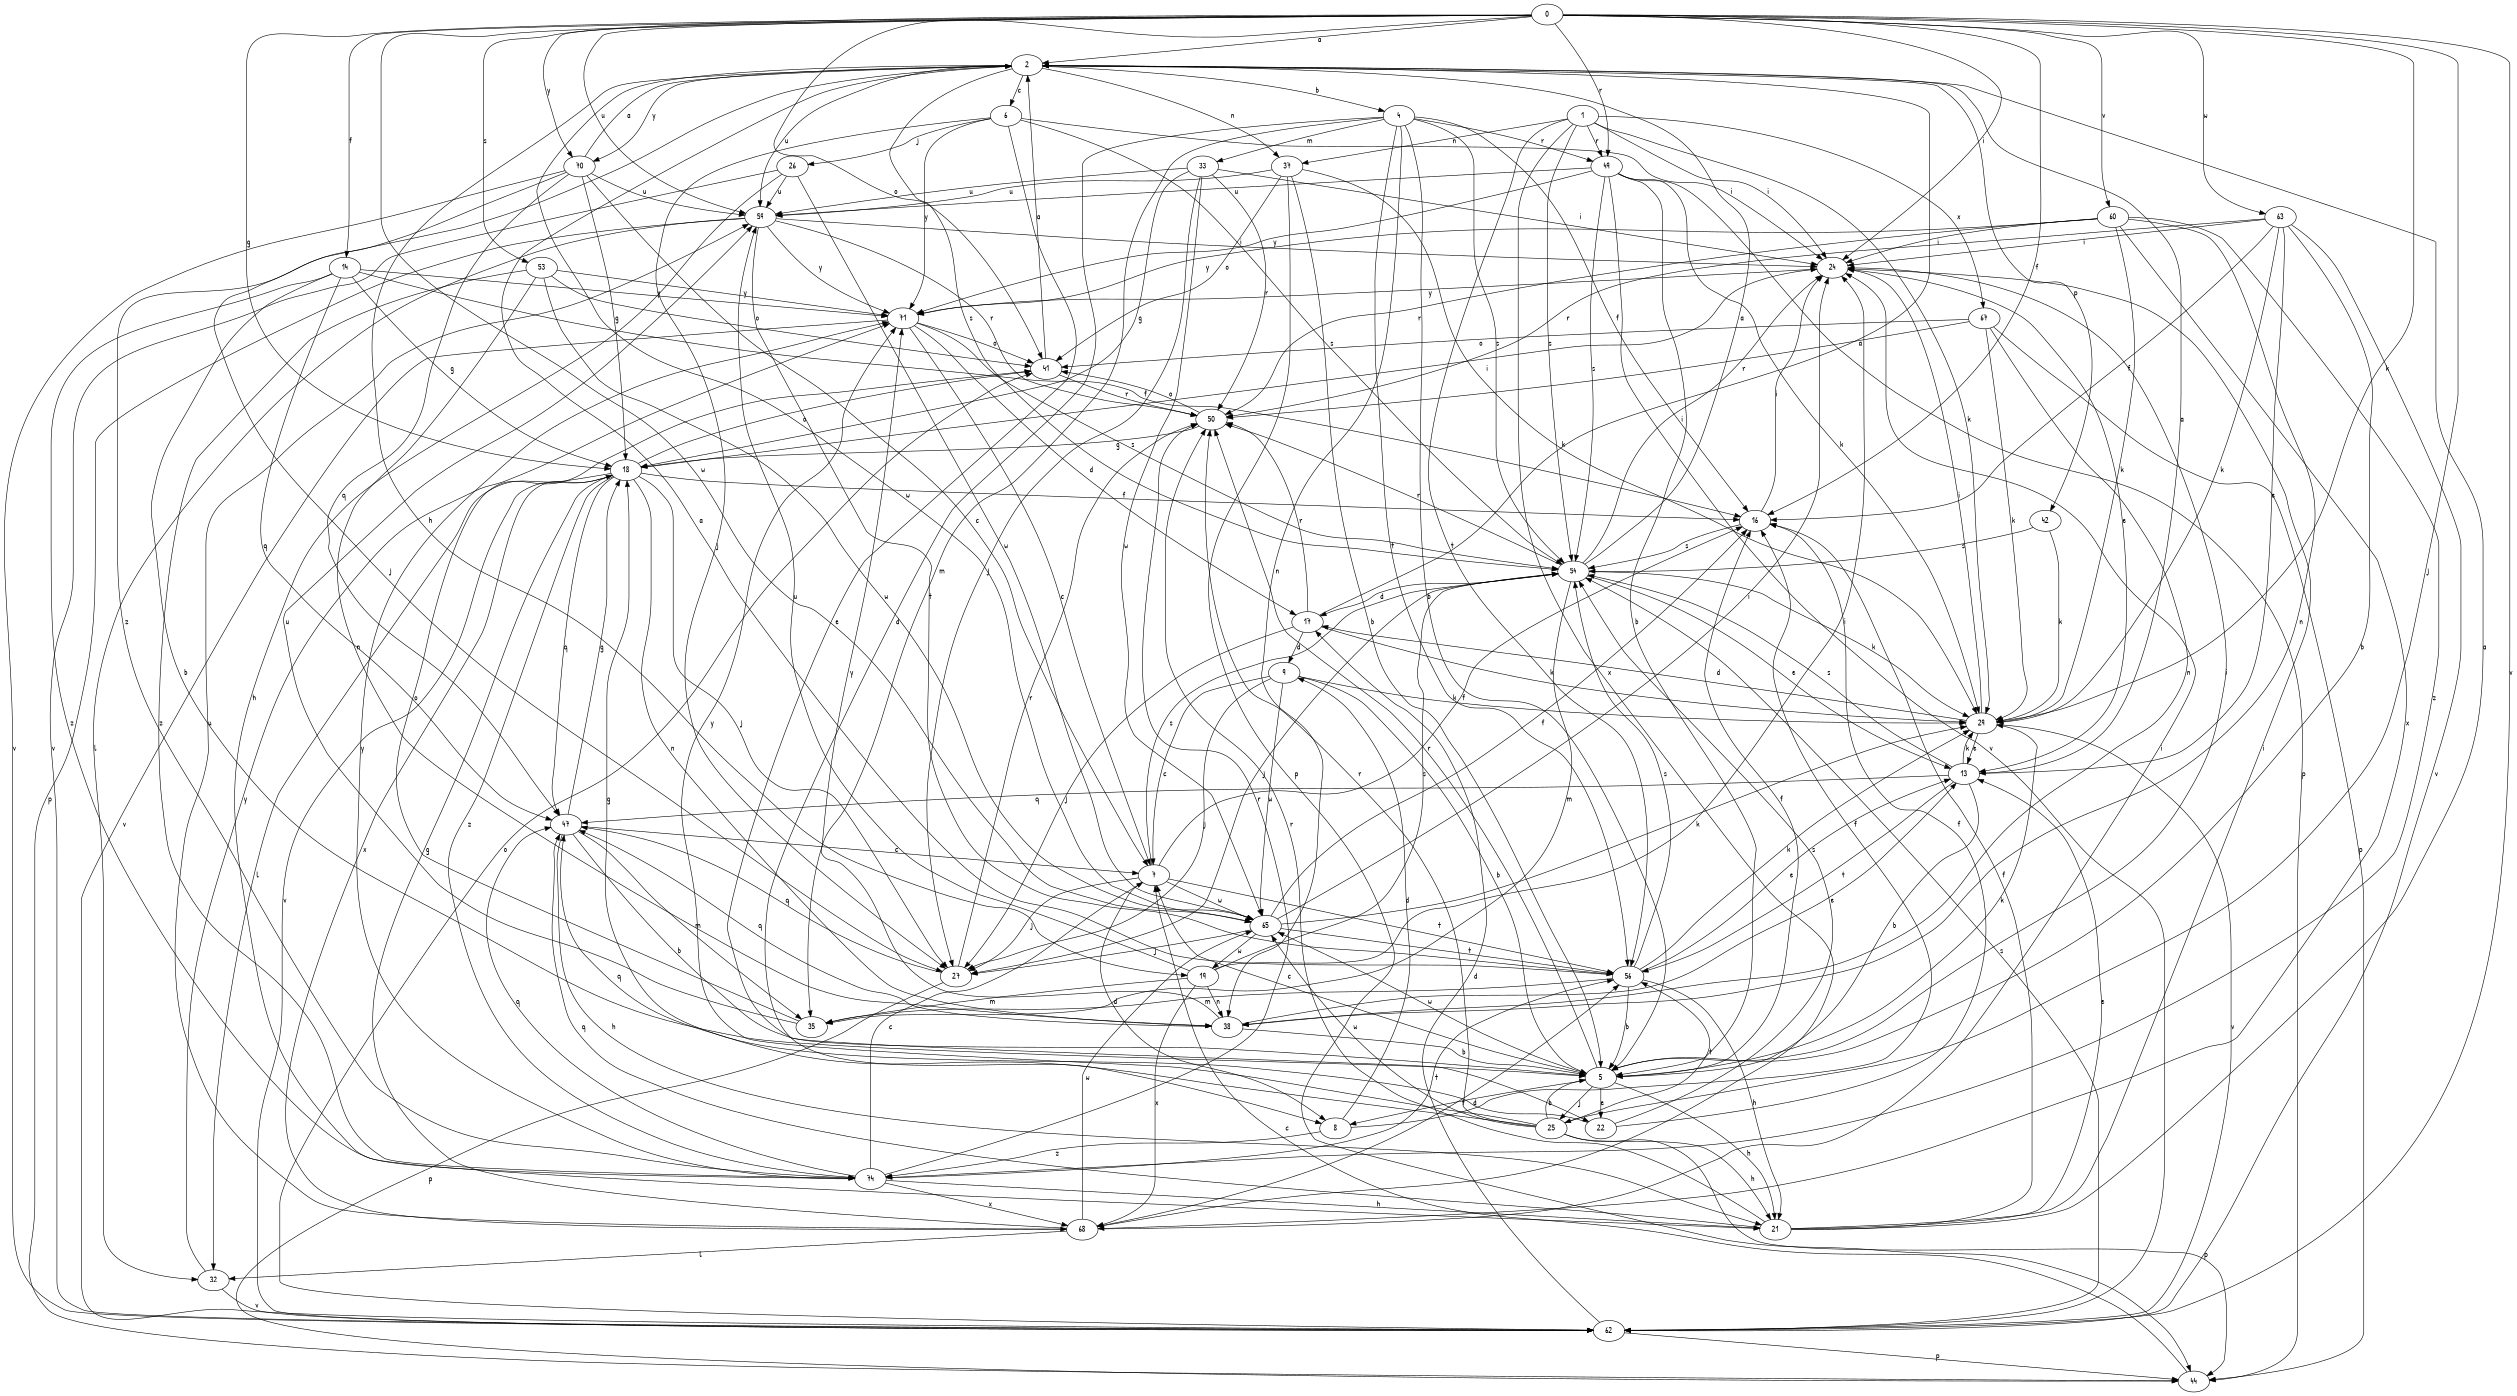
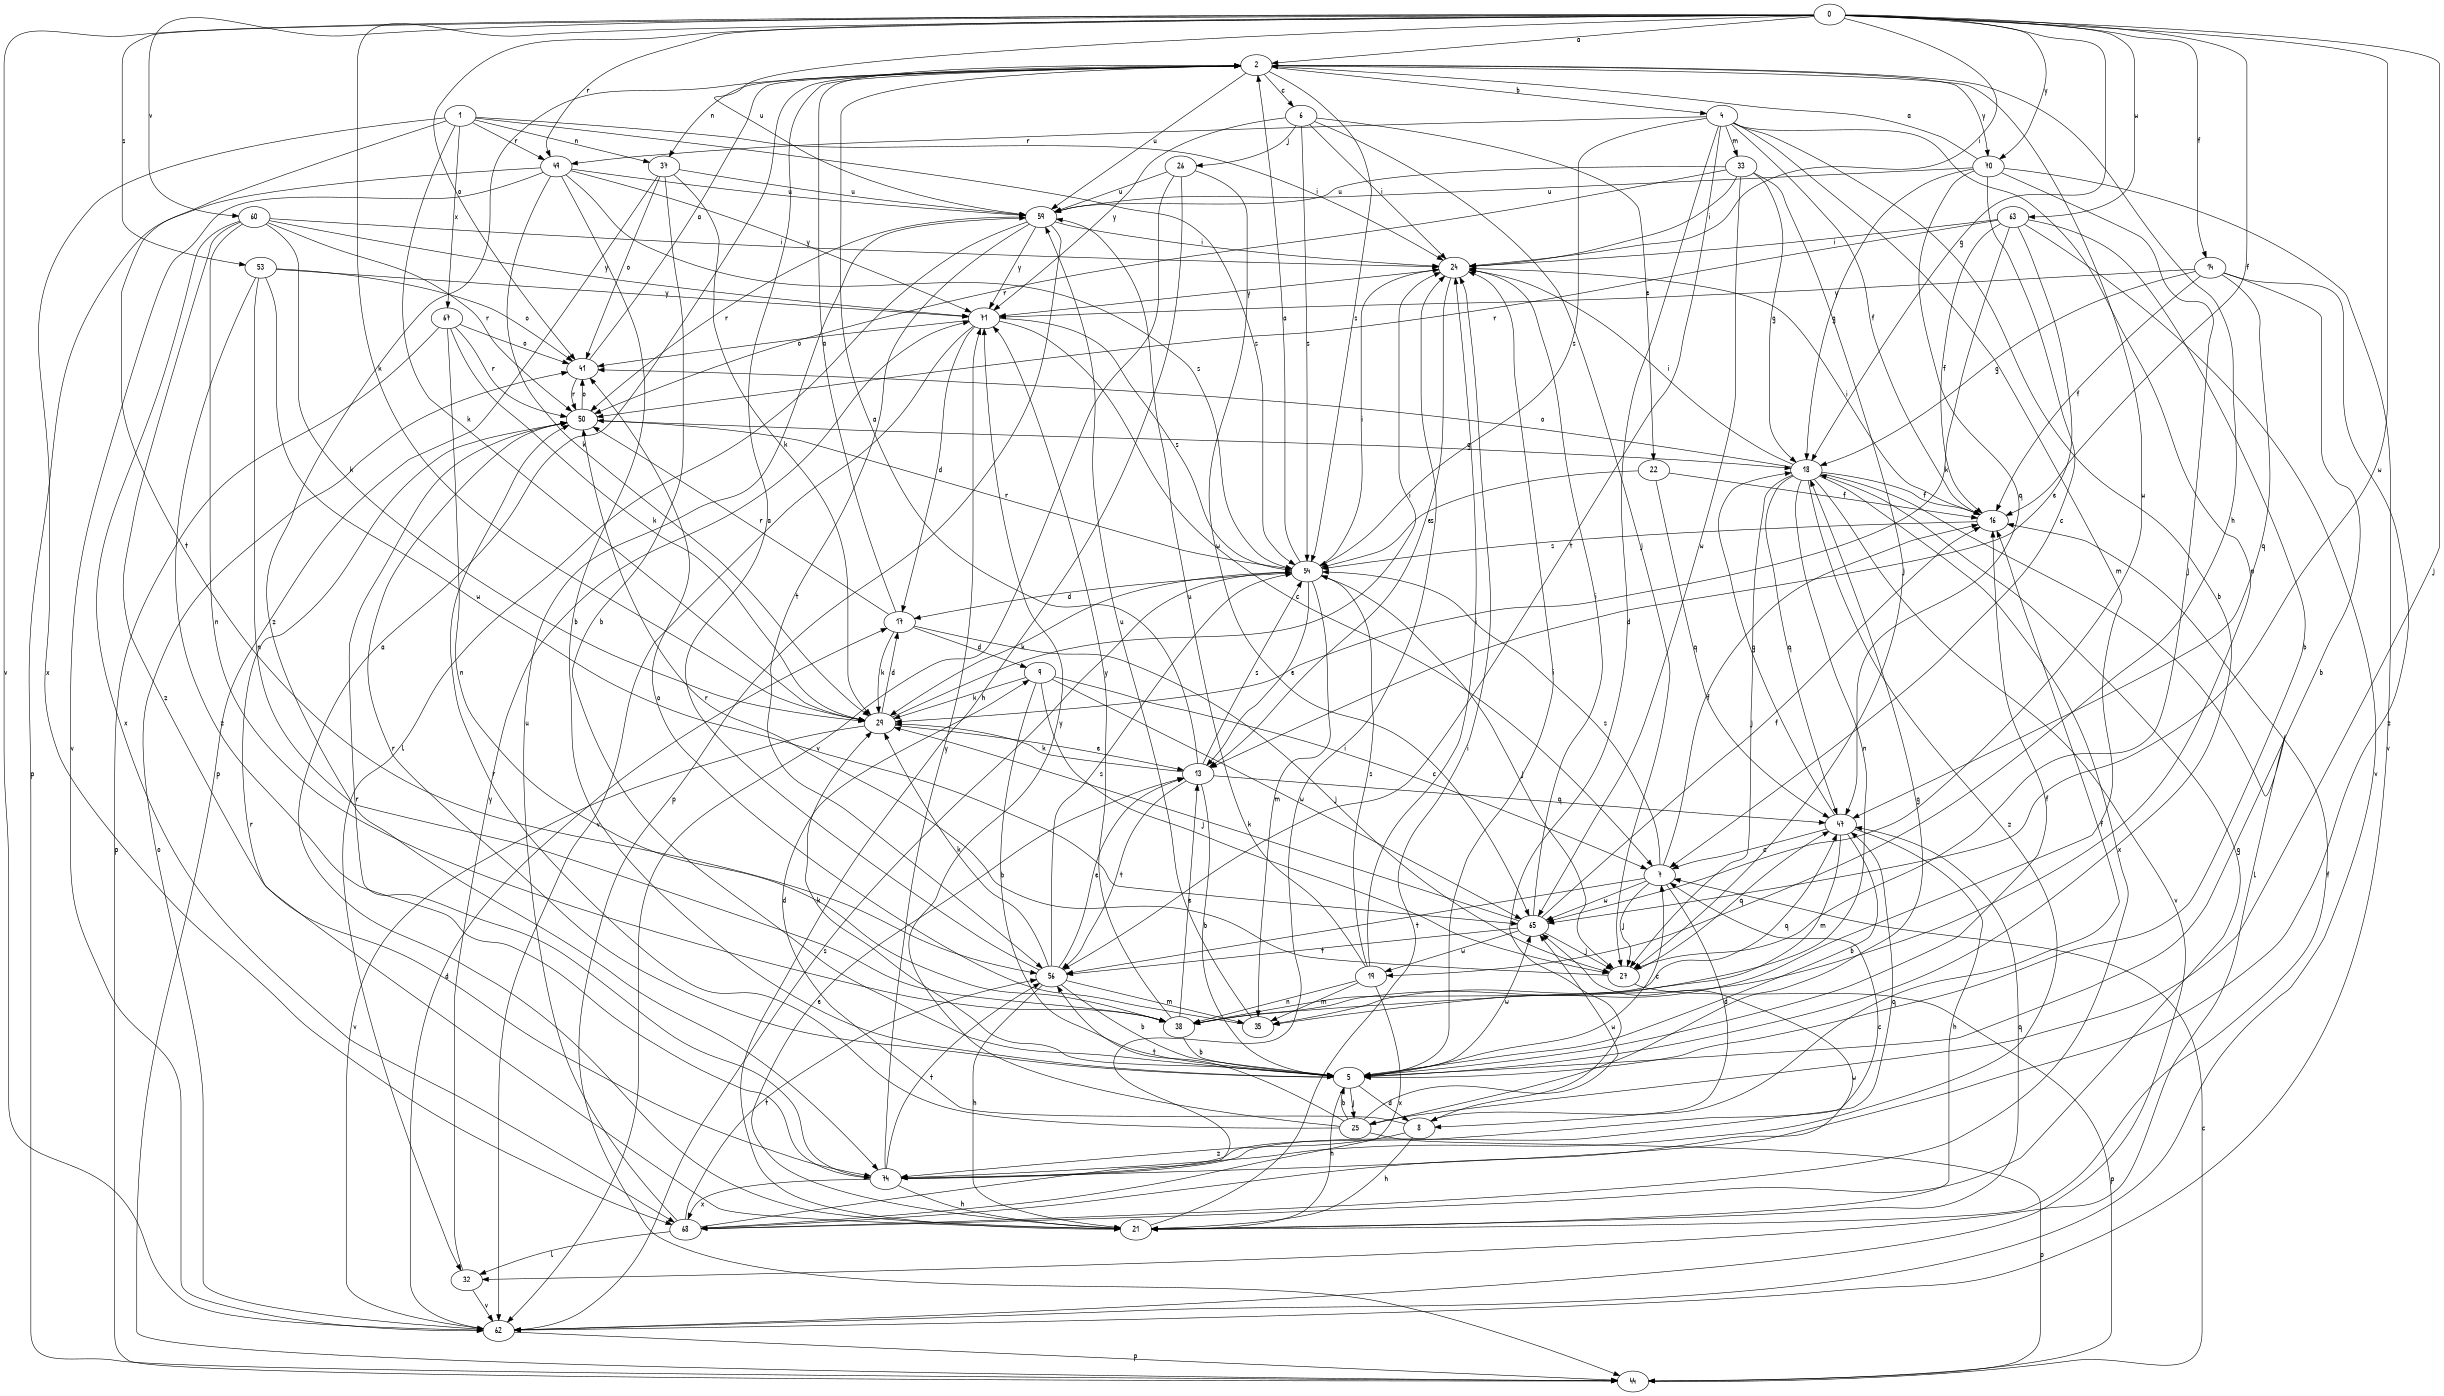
(2045, 521) -> none
(1601, 1100) -> none
(1681, 1143) -> (1306, 1215)
